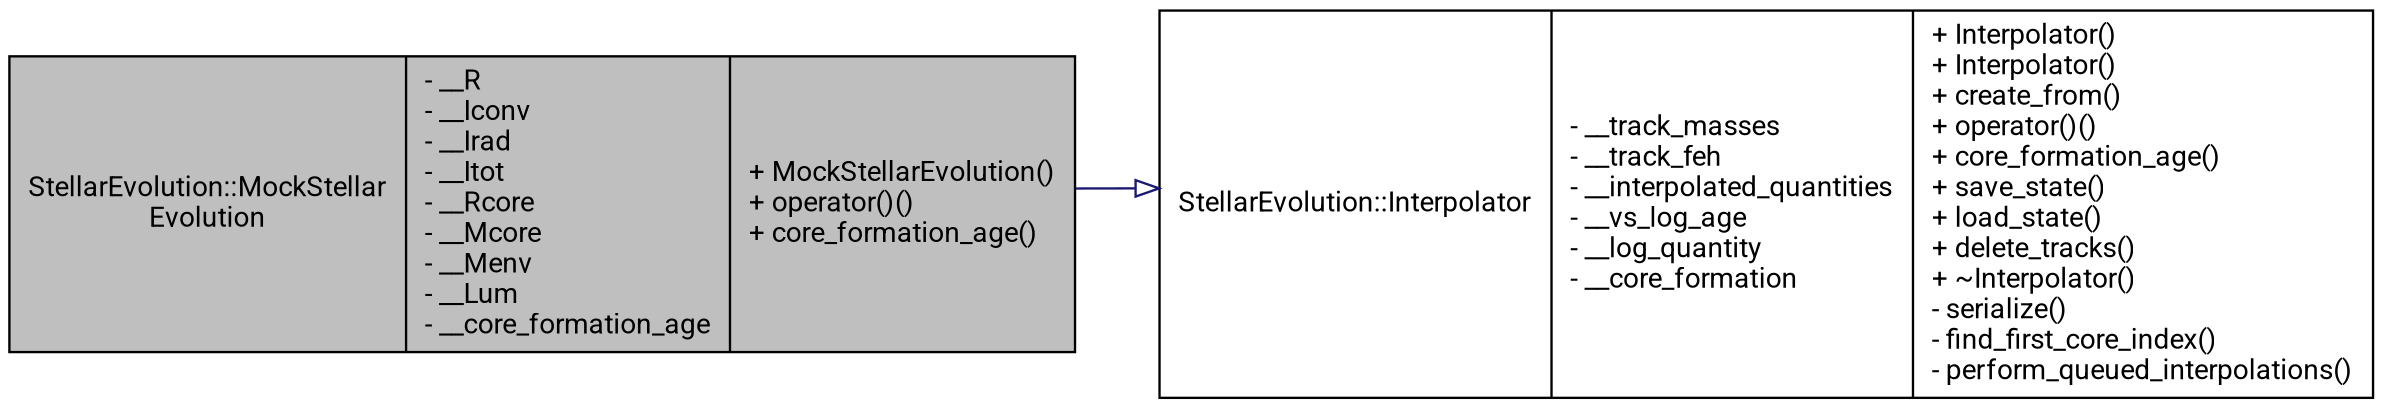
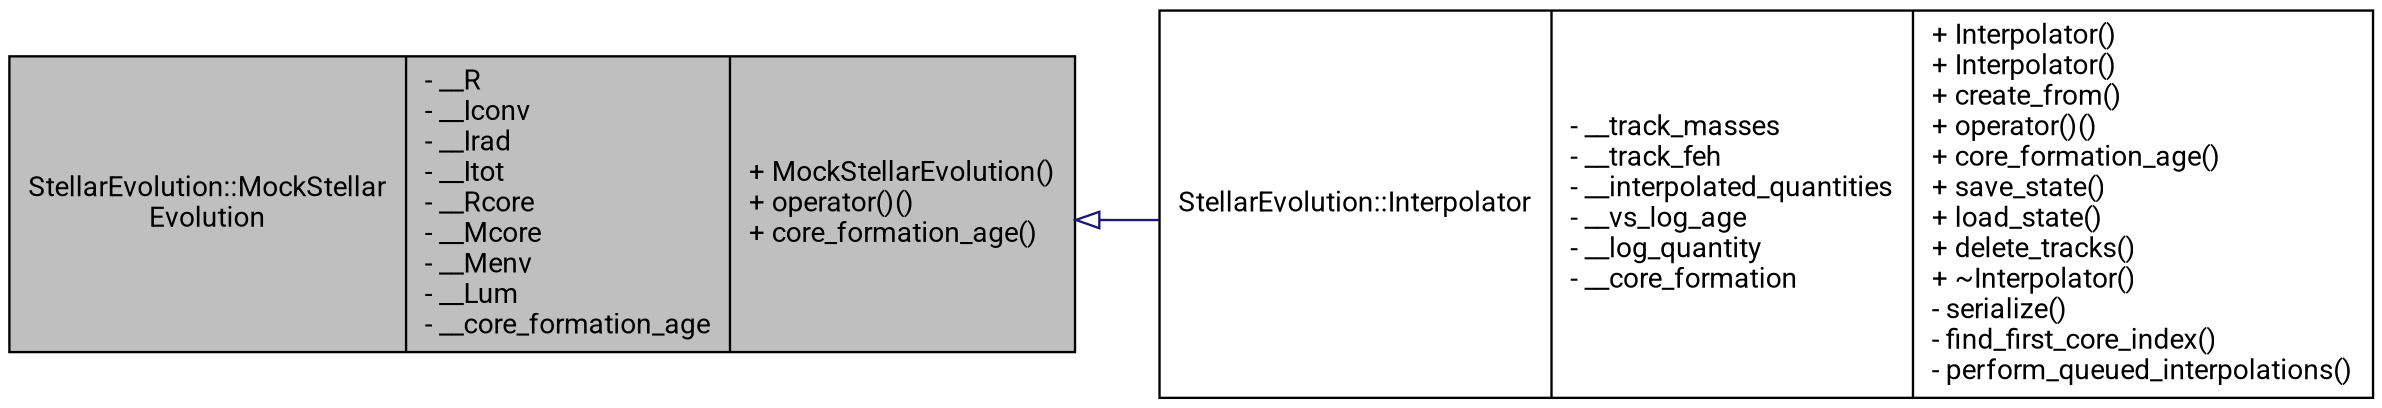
(1105, 188) -> (1129, 220)
